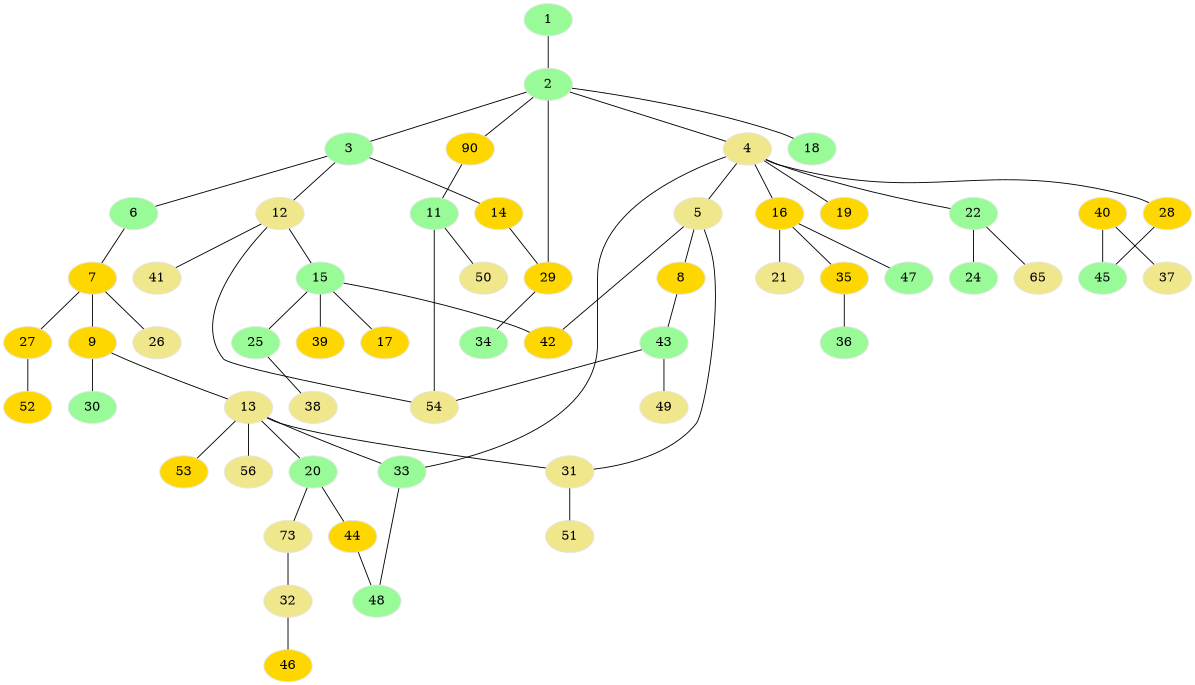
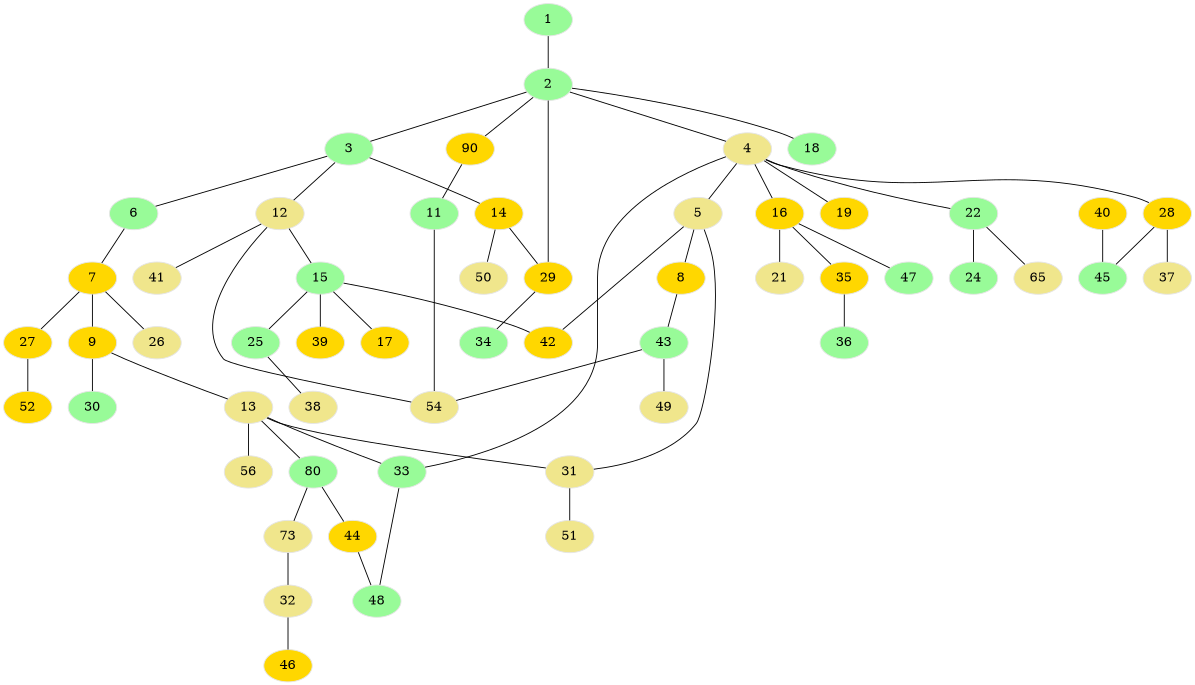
(1131, 242) -> (1167, 246)
(459, 246) -> (491, 246)
(184, 472) -> none
(313, 472) -> (313, 472)
